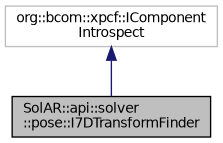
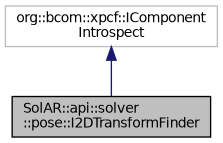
(111, 117) -> (111, 117)
